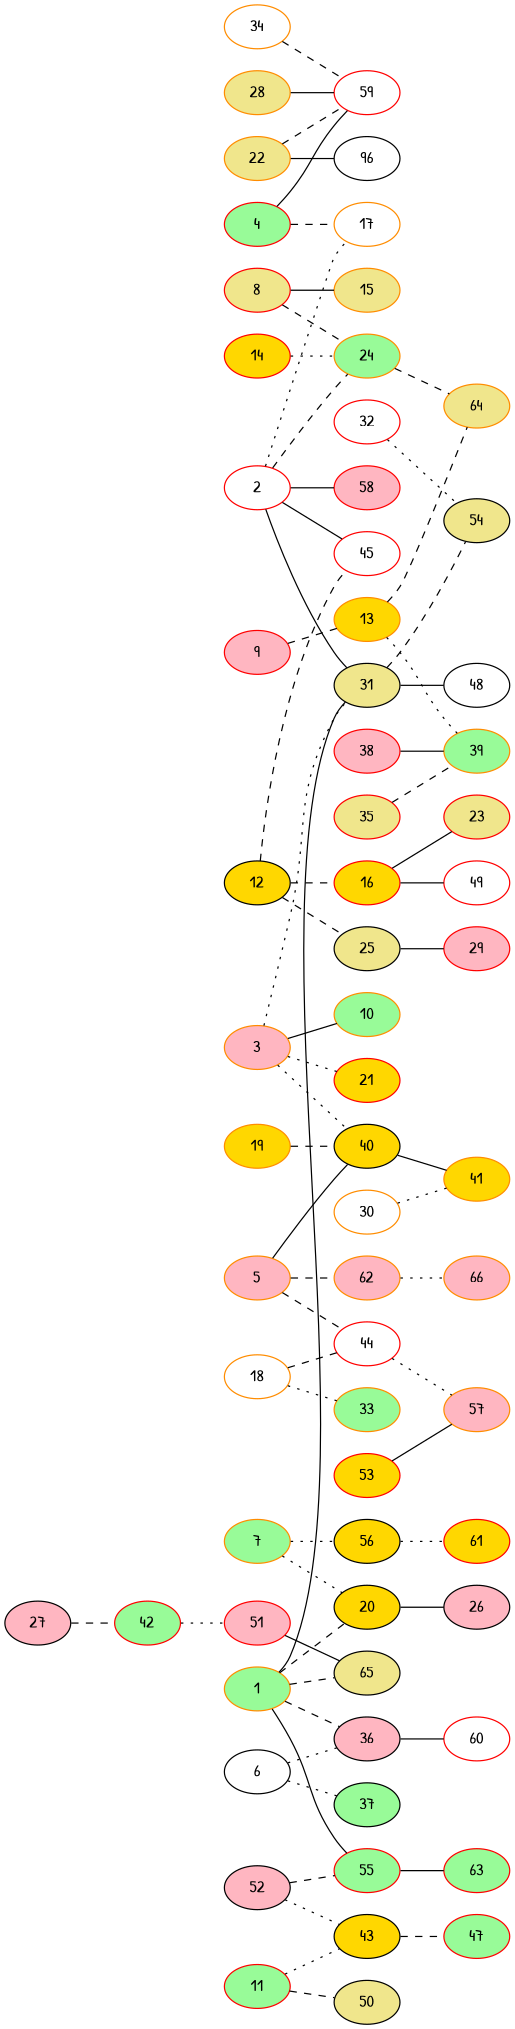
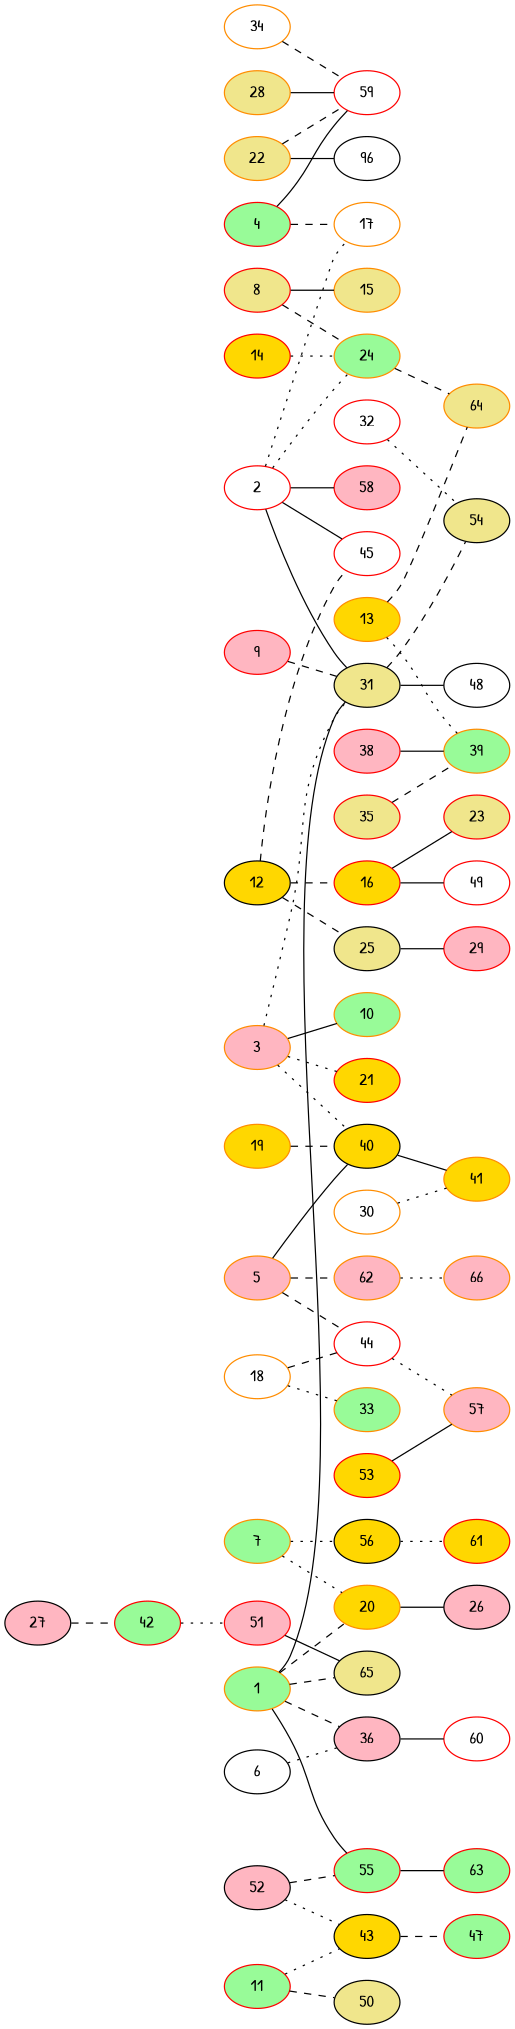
(309, 420) -> (309, 420)
(301, 639) -> (312, 669)
(367, 1607) -> (367, 1607)
(367, 1805) -> none
